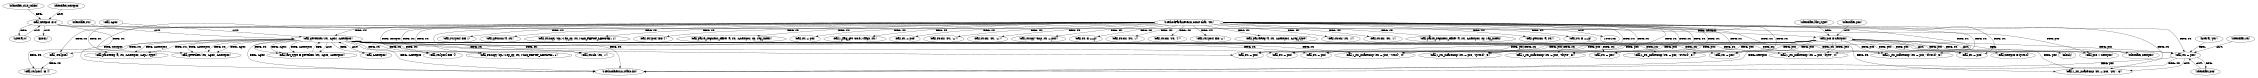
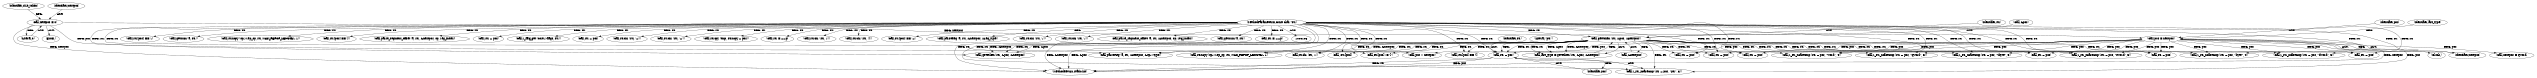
(1244, 31) -> (1078, 31)
(391, 39) -> (1462, 39)
(1039, 39) -> (726, 39)
(49, 63) -> (1361, 31)
